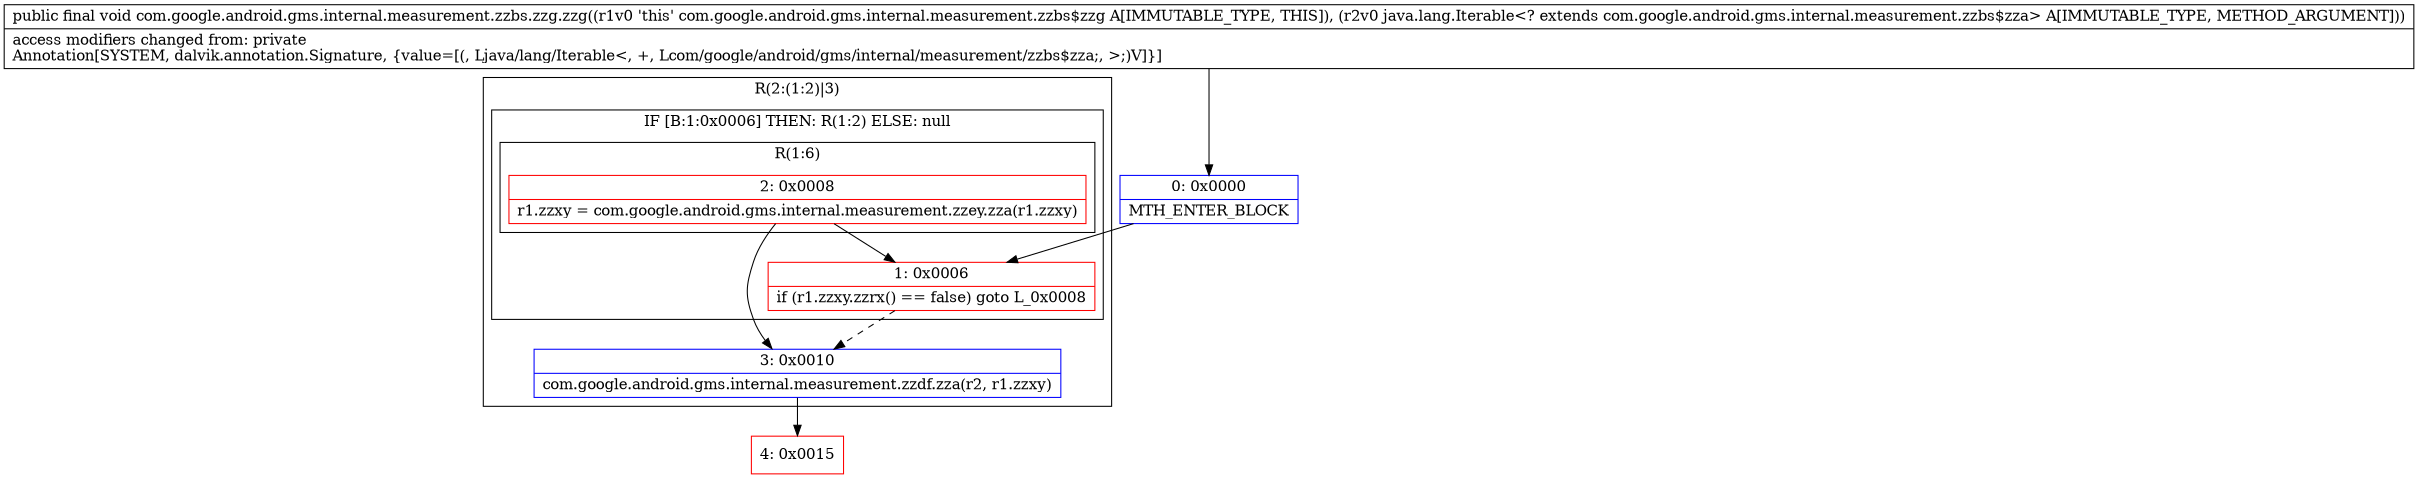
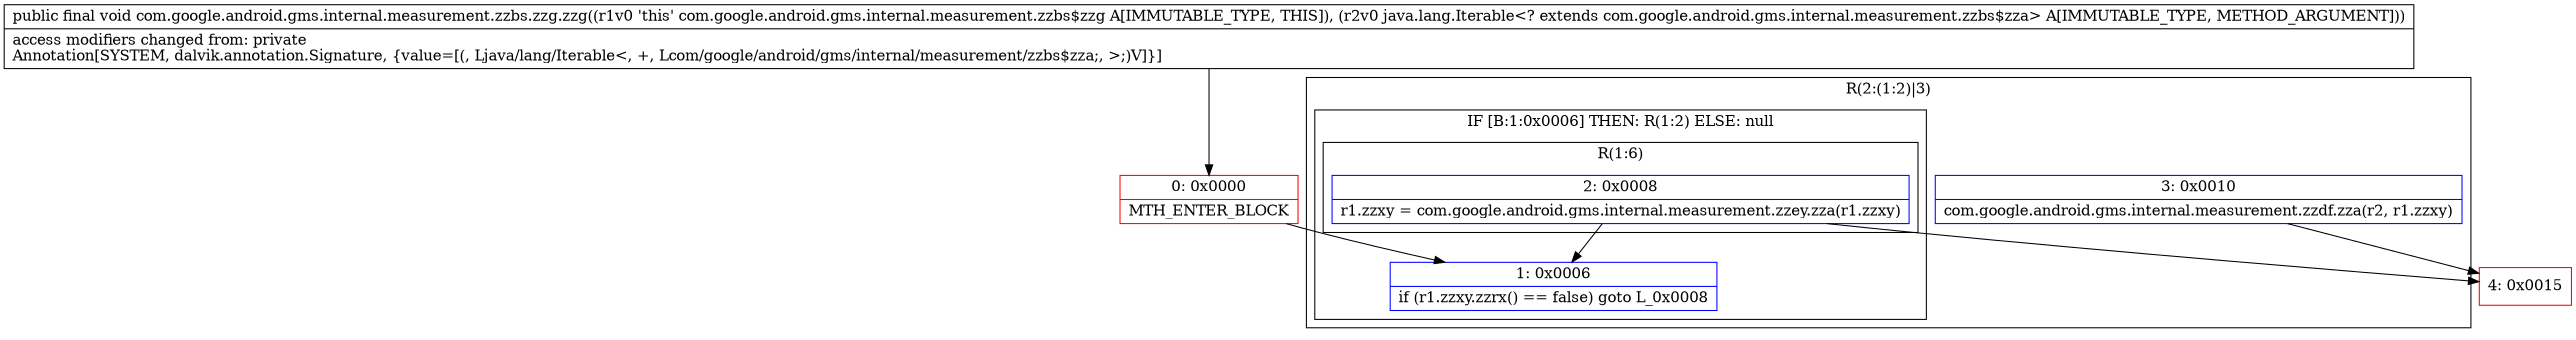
(797, 199) -> (1621, 199)
(1209, 199) -> (1209, 199)
(748, 281) -> (2147, 254)
(932, 286) -> (1554, 286)
(869, 327) -> none
